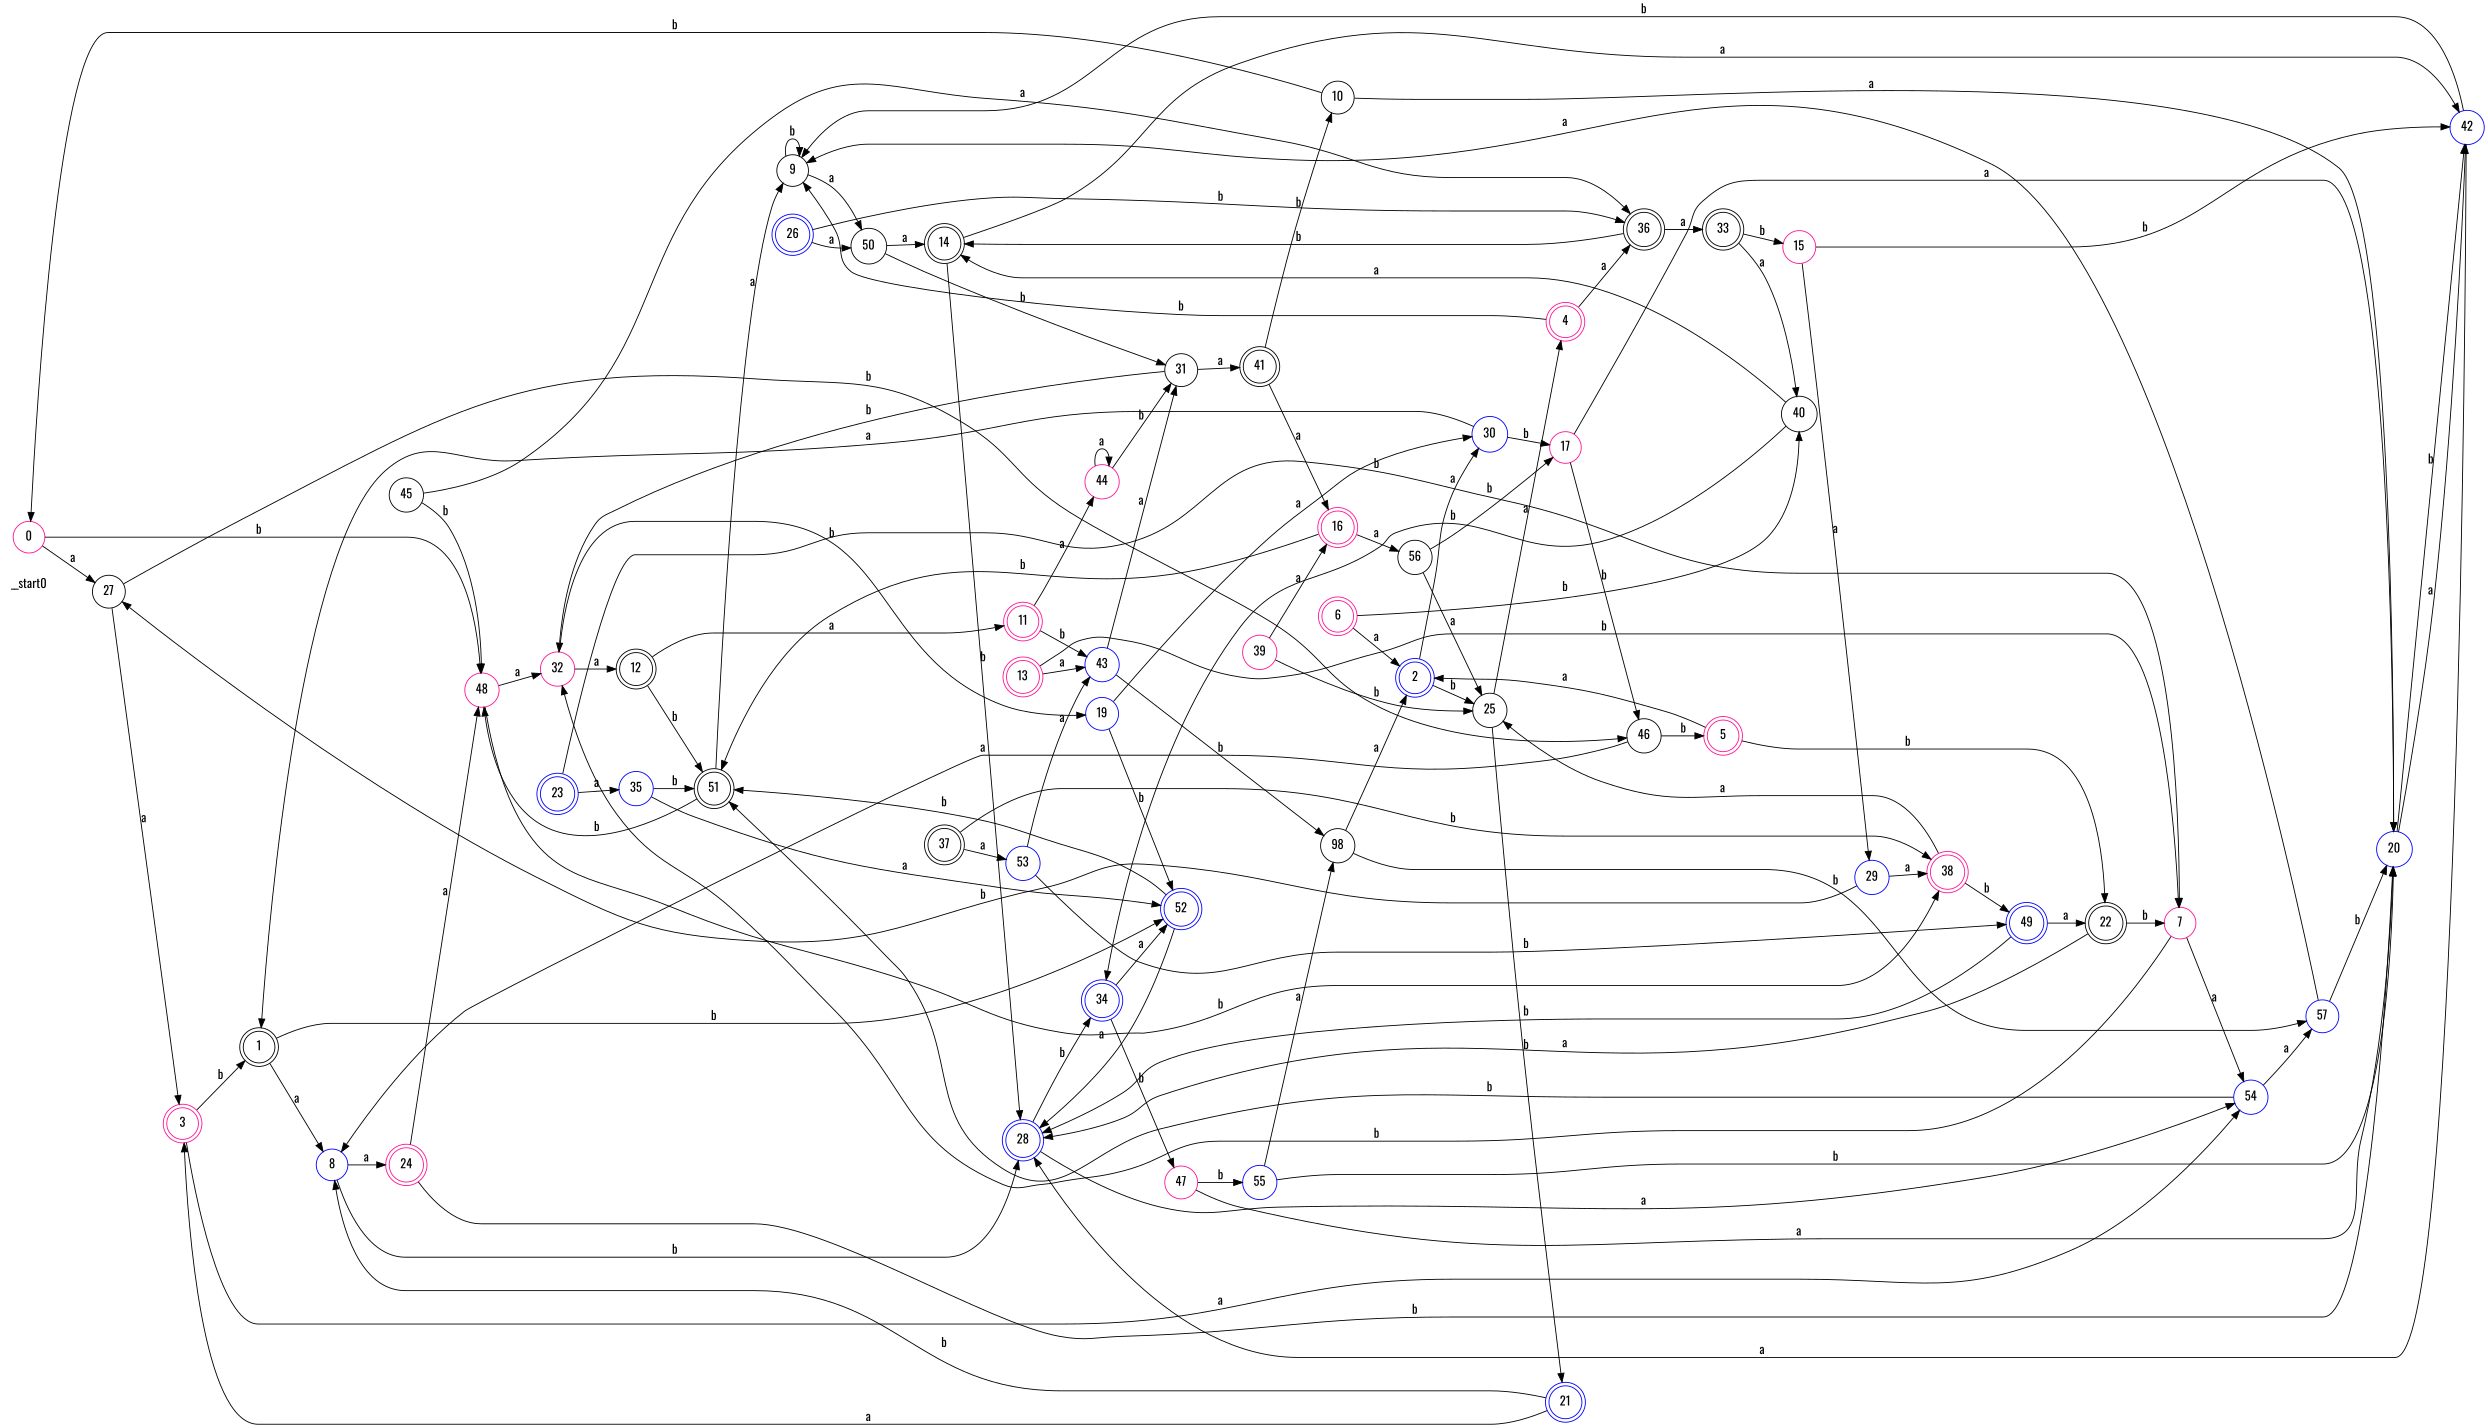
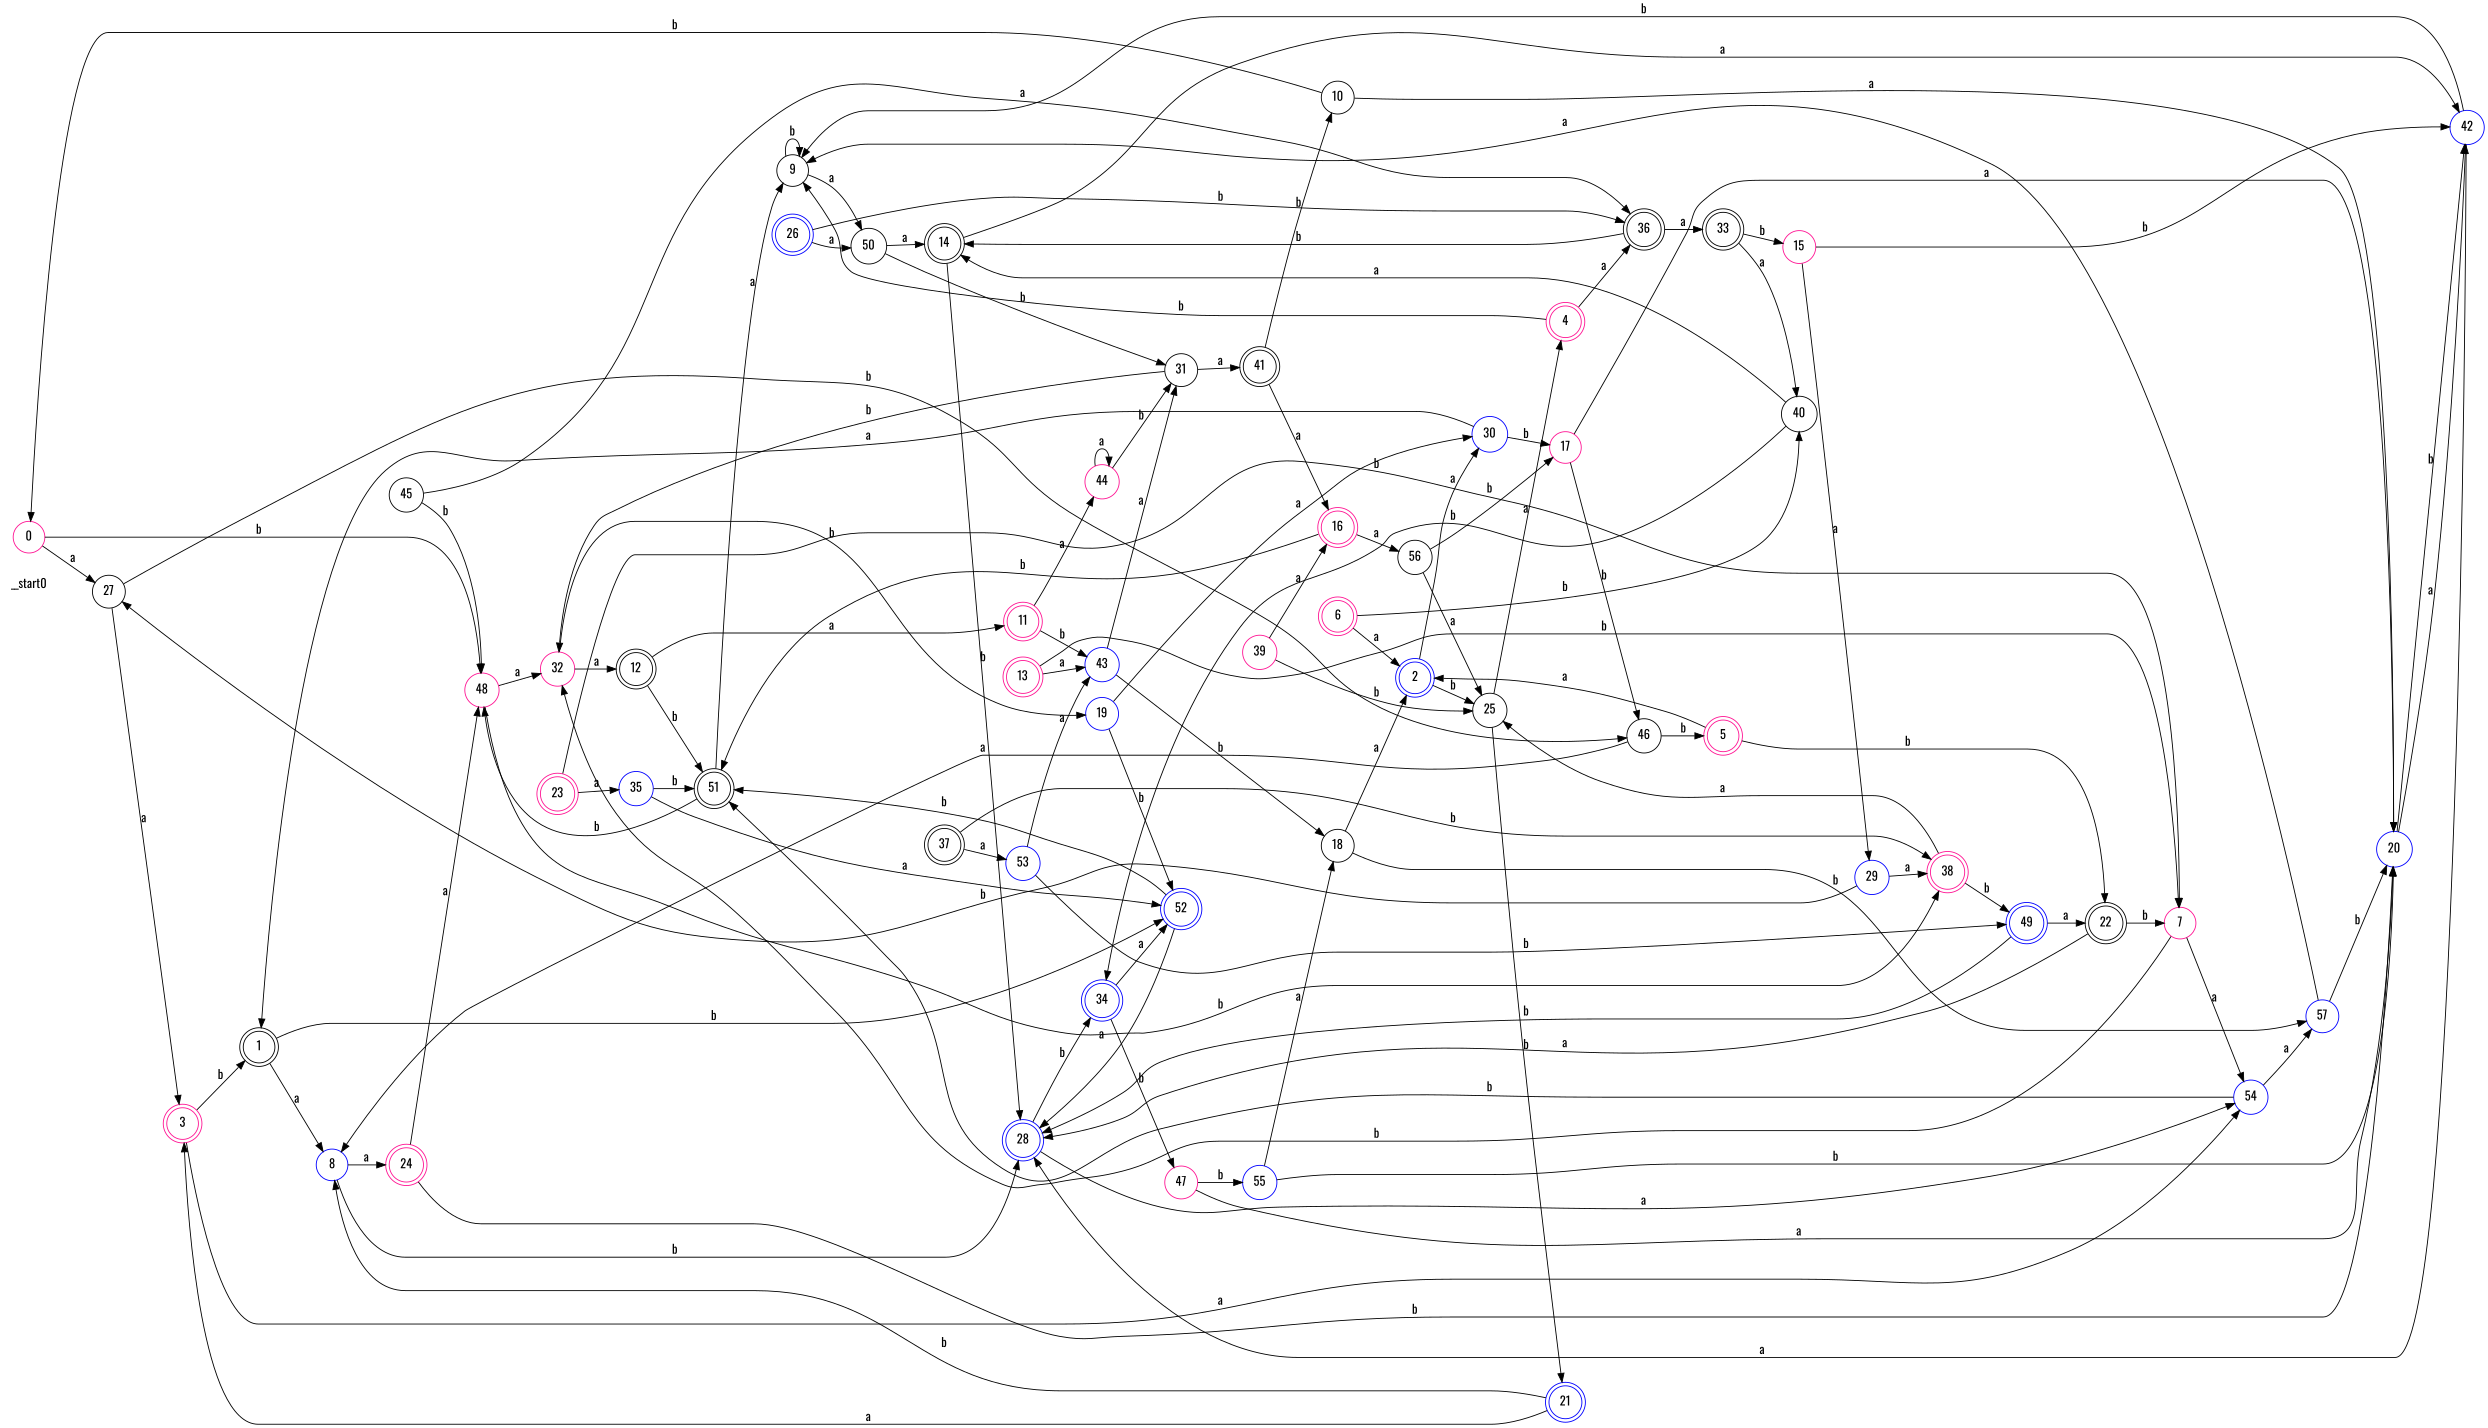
(558, 794) -> (558, 794)
(1338, 846) -> (1338, 846)
